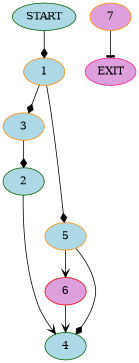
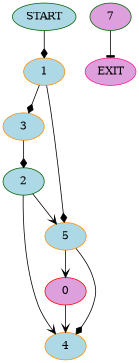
(111, 17) -> (111, 17)
none -> (42, 206)
(66, 291) -> (66, 291)
(66, 346) -> (66, 346)
